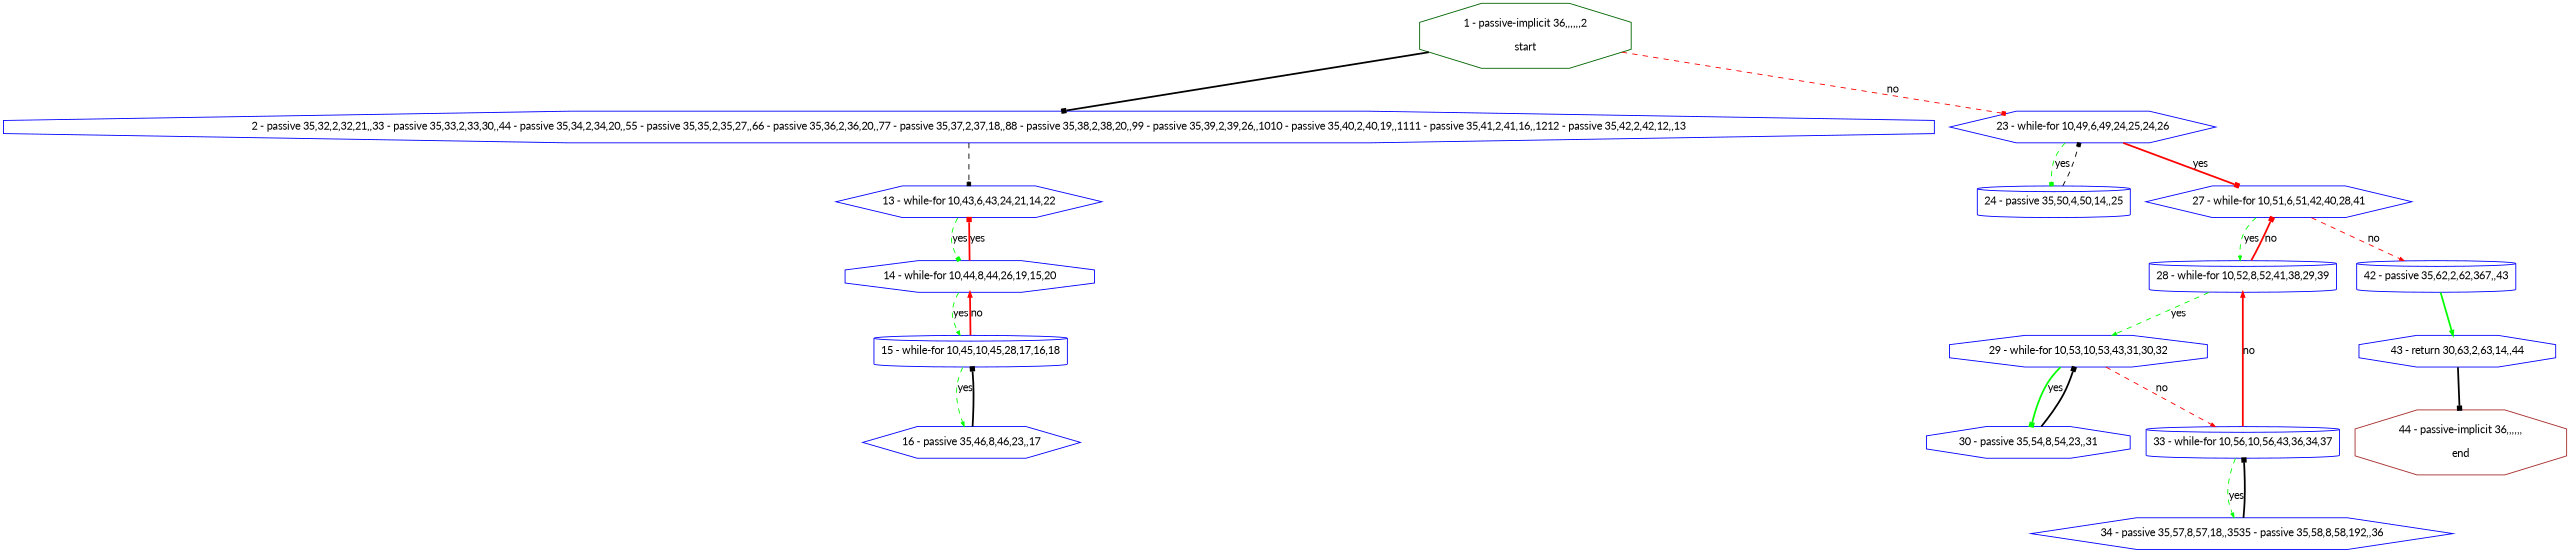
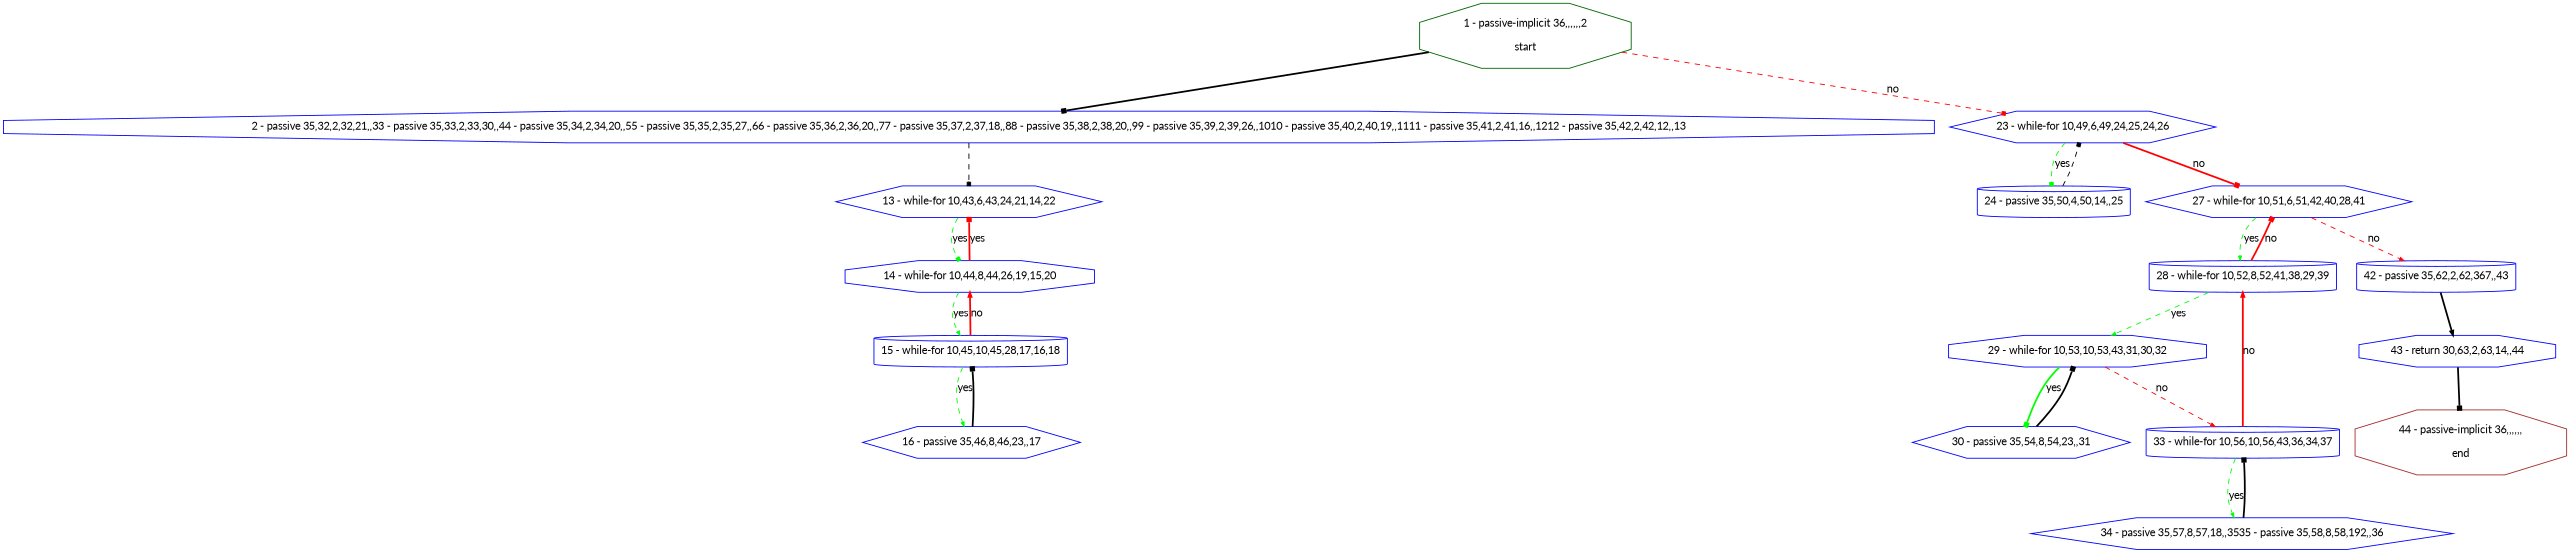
(2201, 164) -> (2199, 164)
(2446, 312) -> (2446, 312)
(2028, 442) -> (2021, 442)
